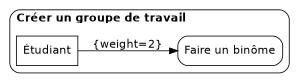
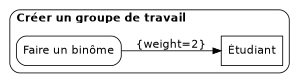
(124, 51) -> (167, 51)
